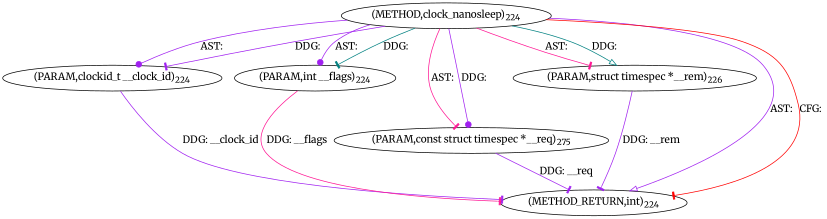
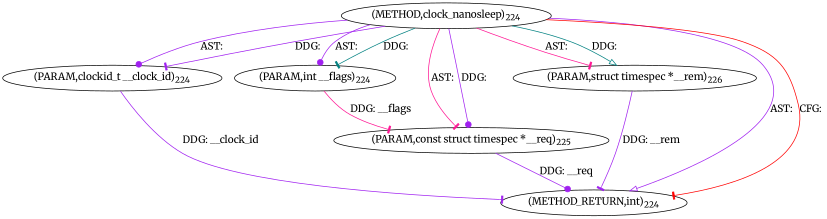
(564, 139) -> (564, 139)
(531, 171) -> (531, 171)
(324, 181) -> (352, 116)
